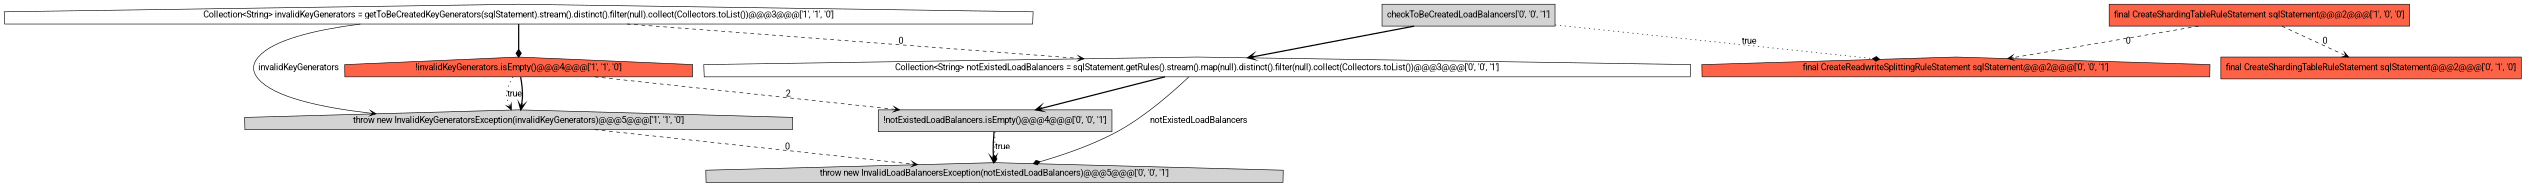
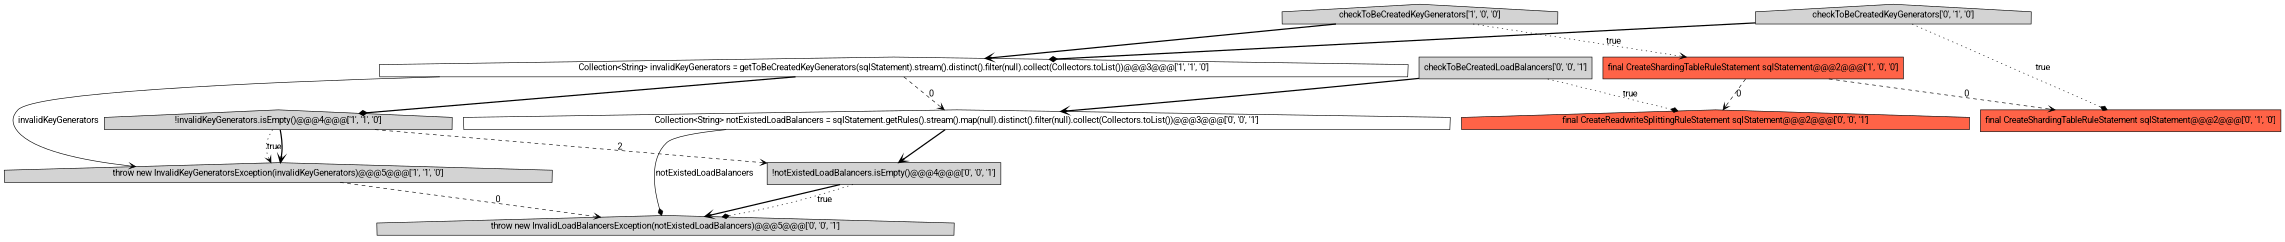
none -> (1420, 15)
none -> (1893, 15)
(519, 68) -> (278, 121)
